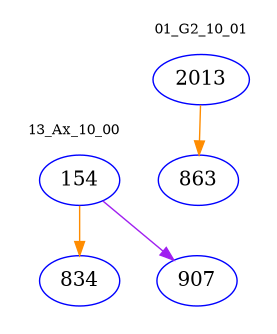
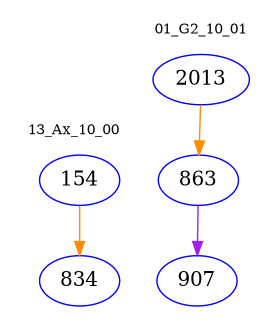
(122, 217) -> (198, 224)
